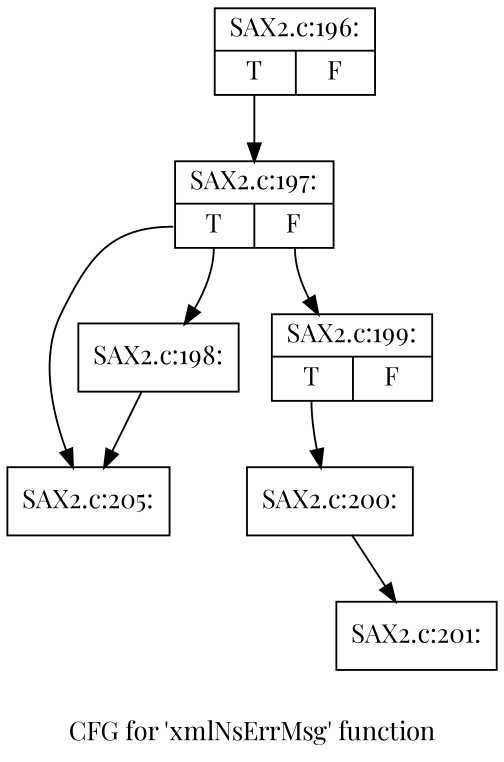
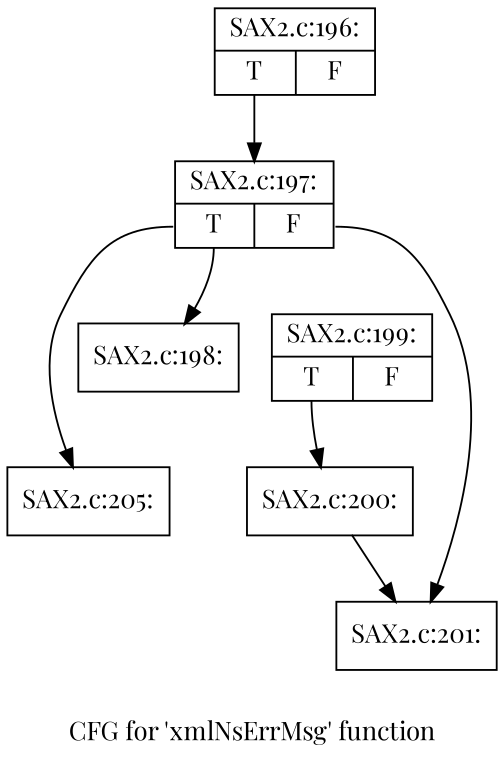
(299, 274) -> (467, 373)
(127, 421) -> none
